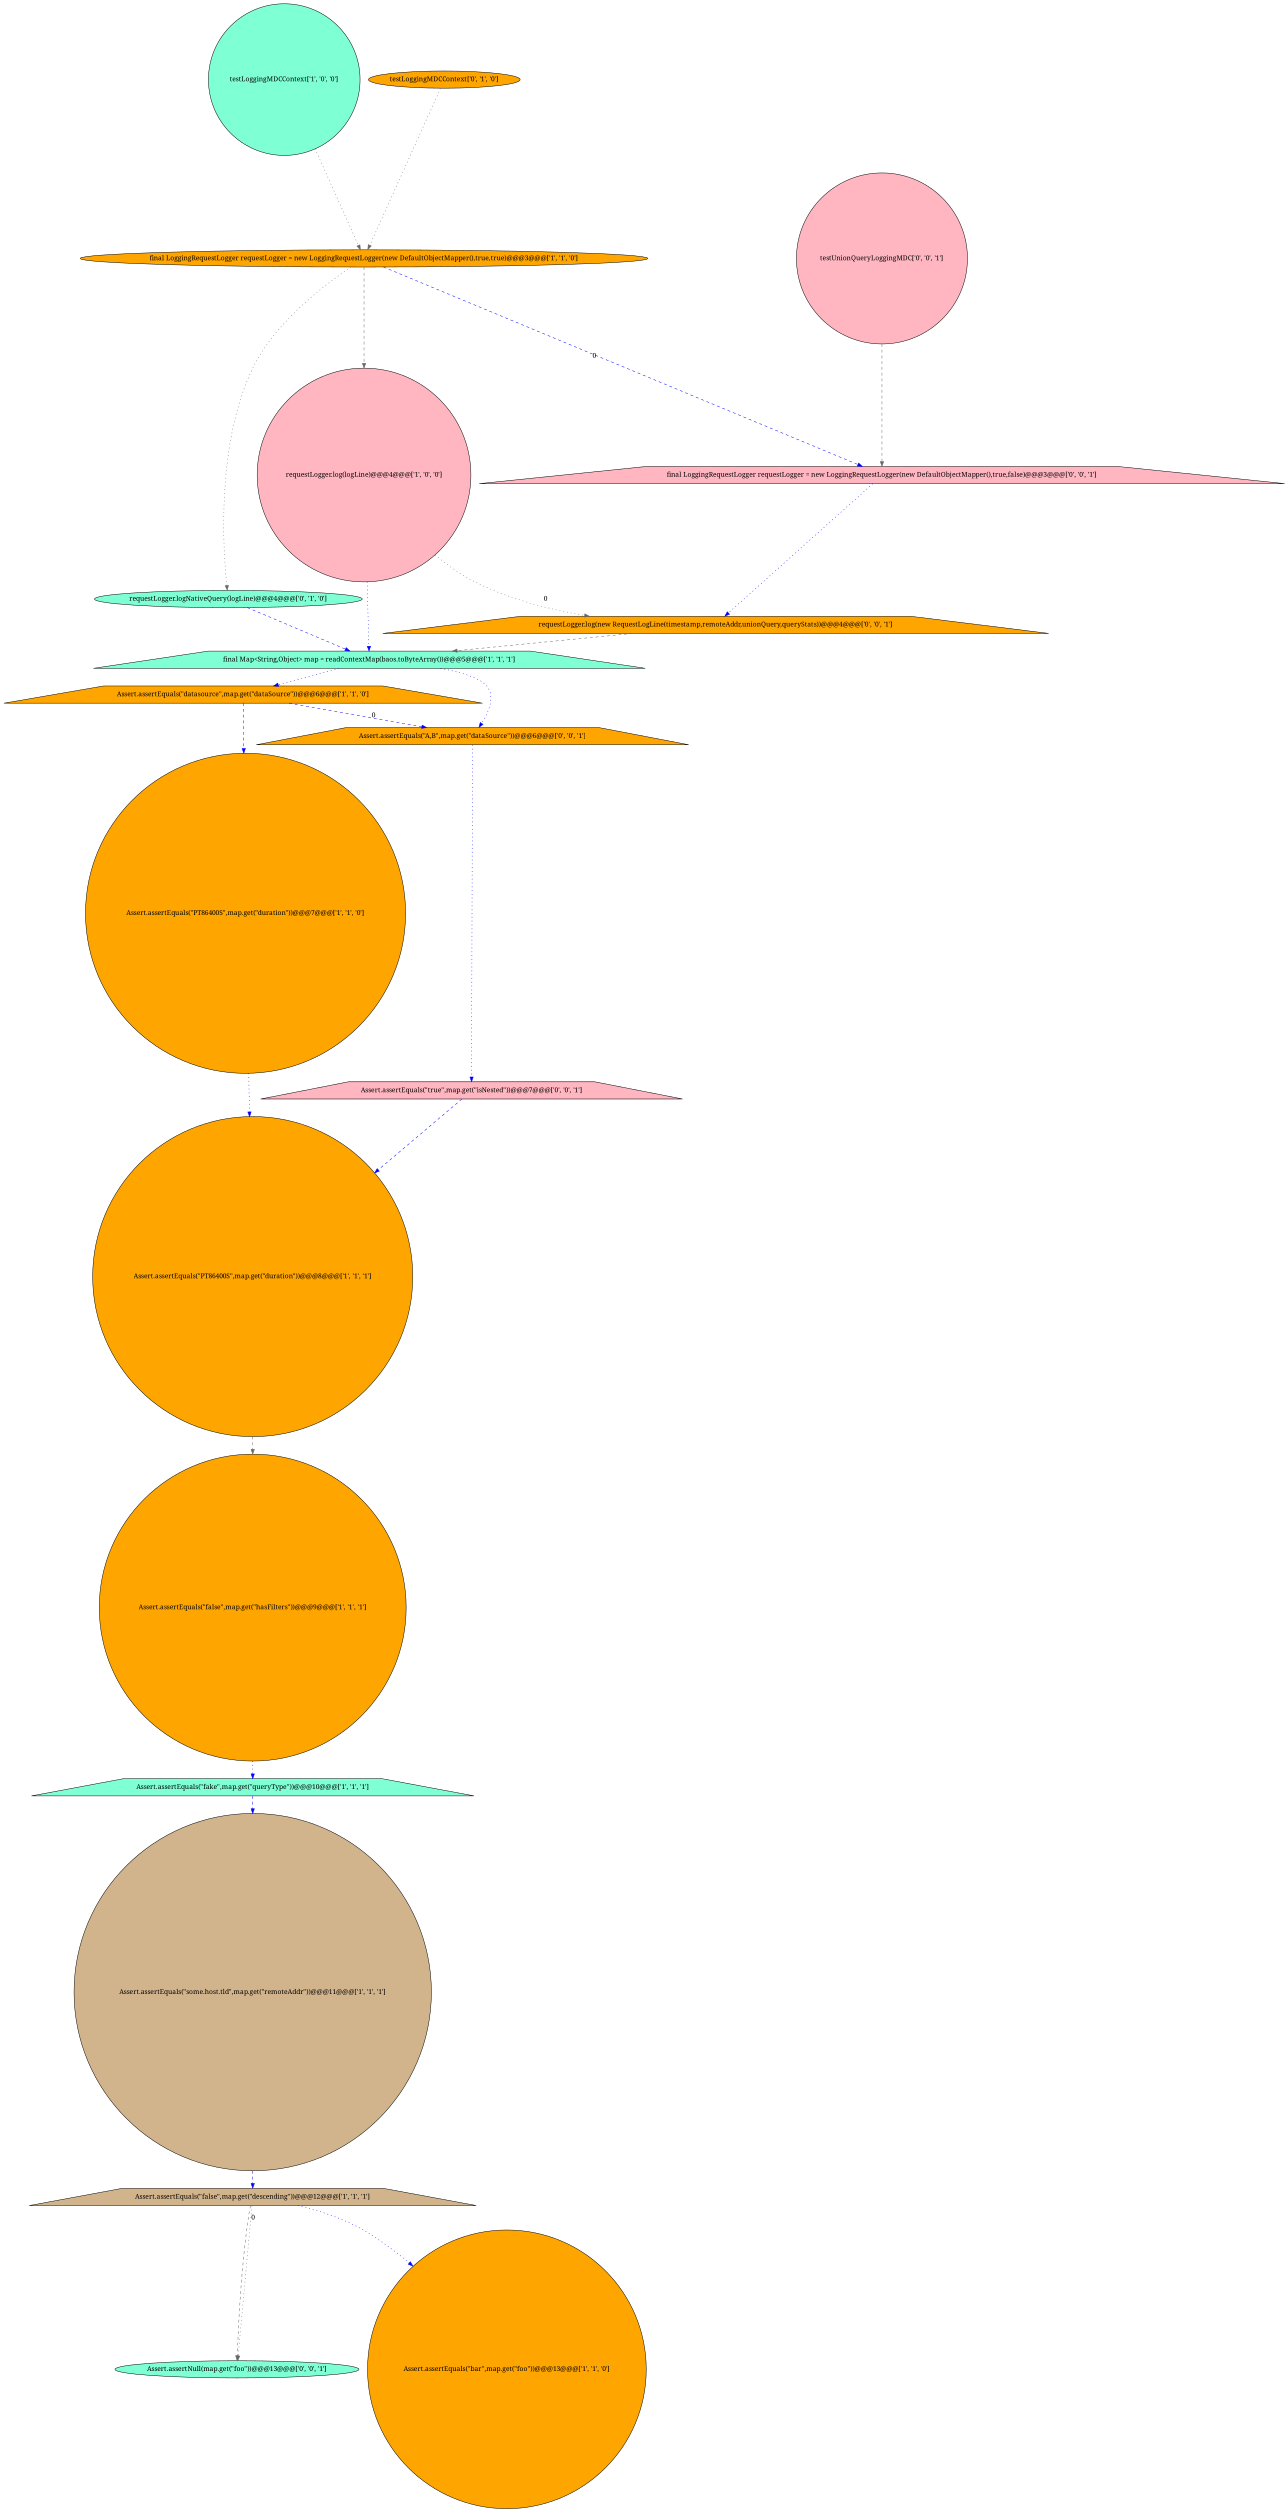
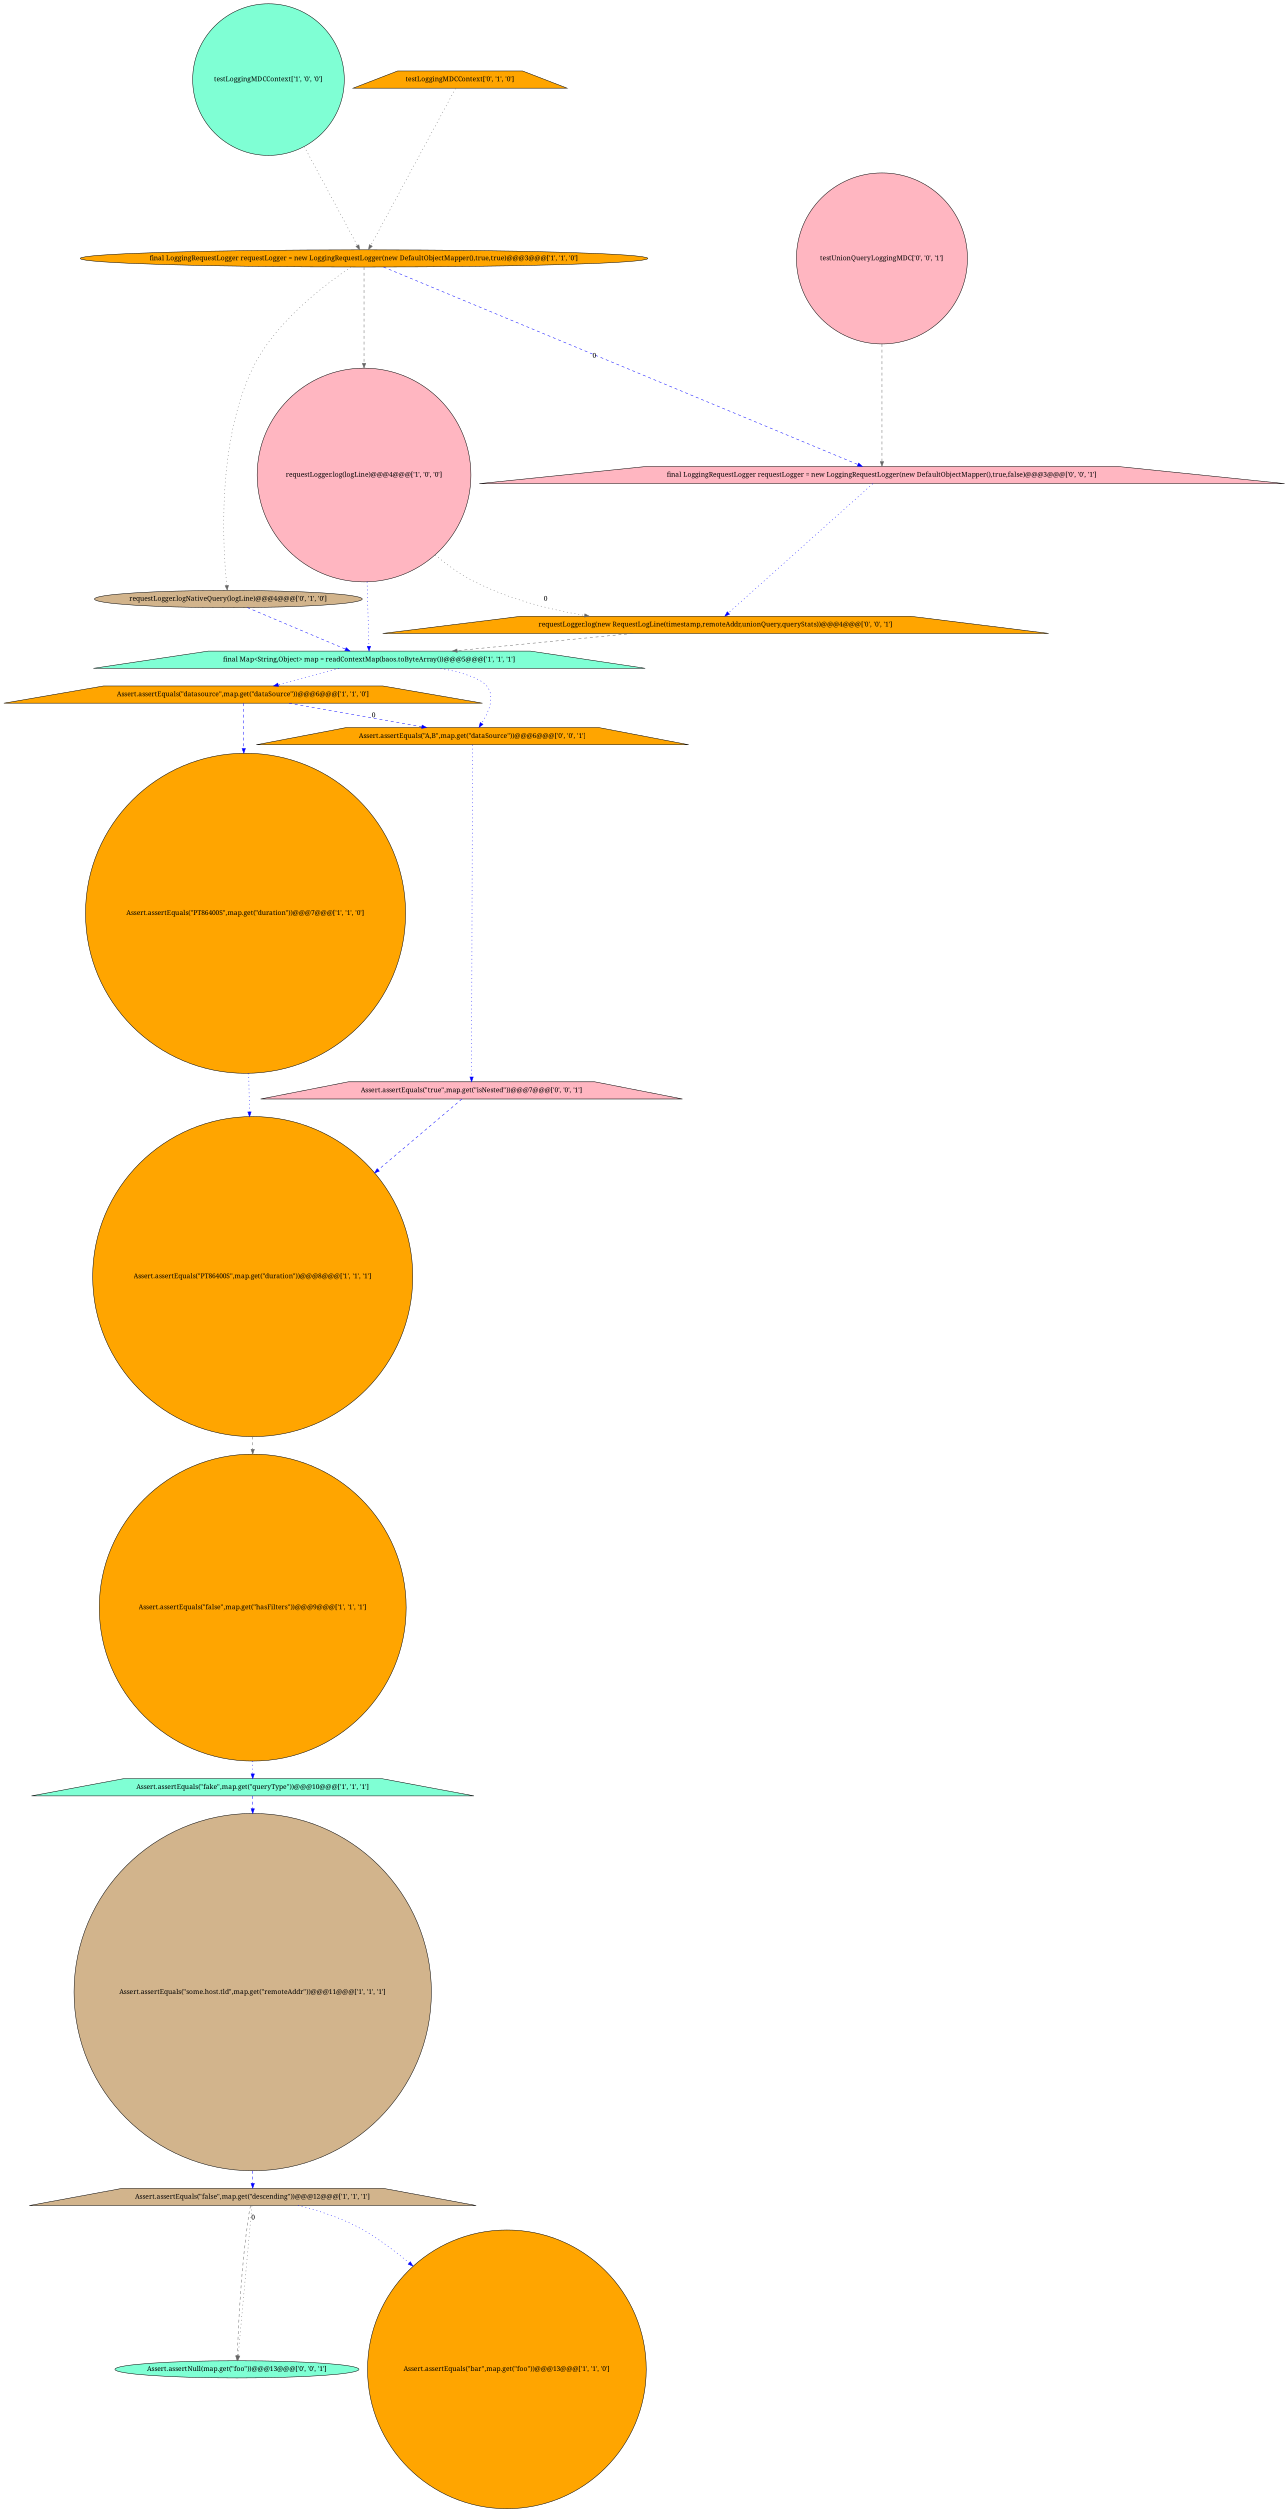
(444, 80) -> (460, 80)
(228, 599) -> (228, 599)
